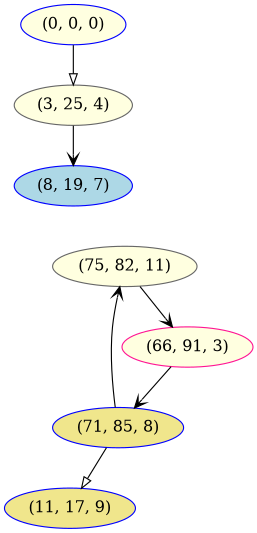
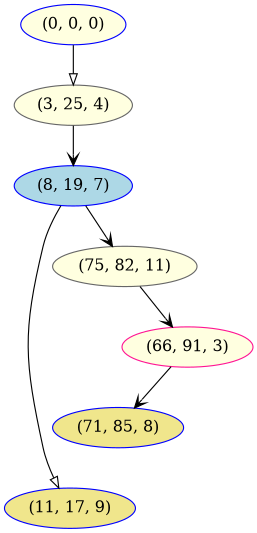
(111, 352) -> (96, 221)
(97, 463) -> (28, 341)
